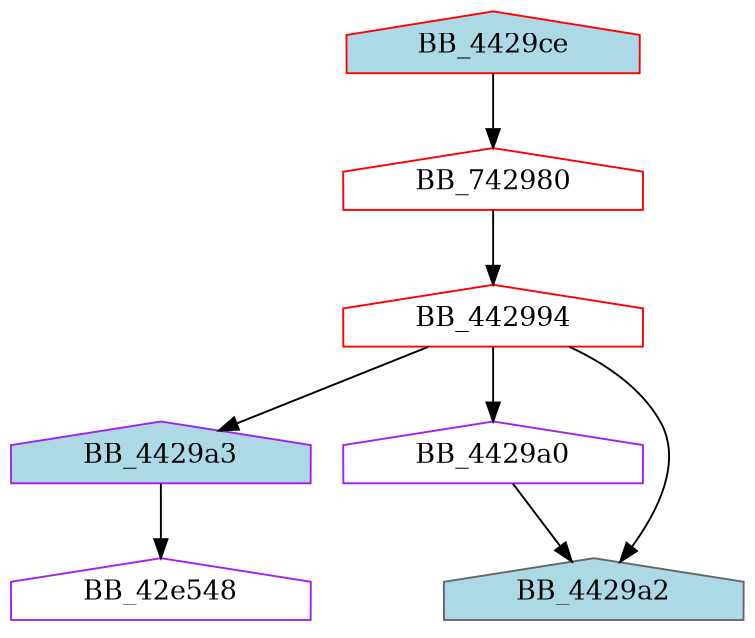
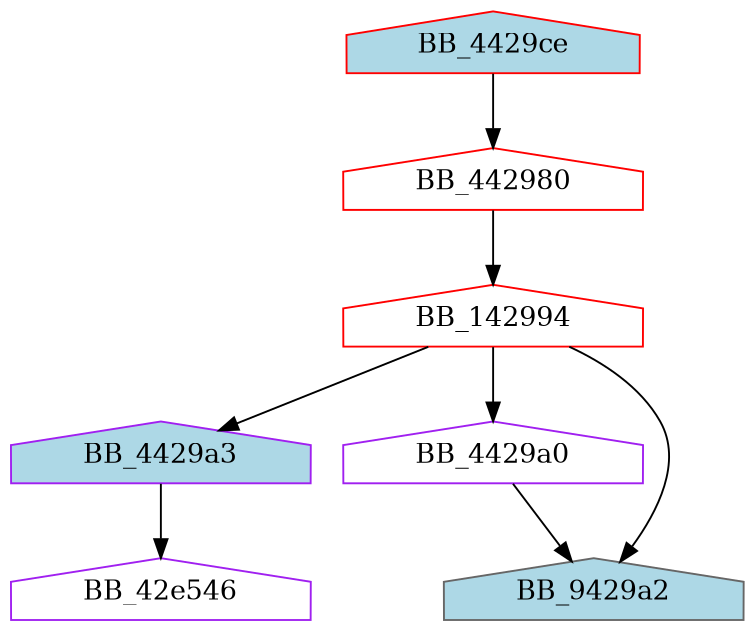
(493, 182) -> (493, 182)
(493, 319) -> (493, 319)
(161, 592) -> (161, 592)
(594, 592) -> (594, 592)
